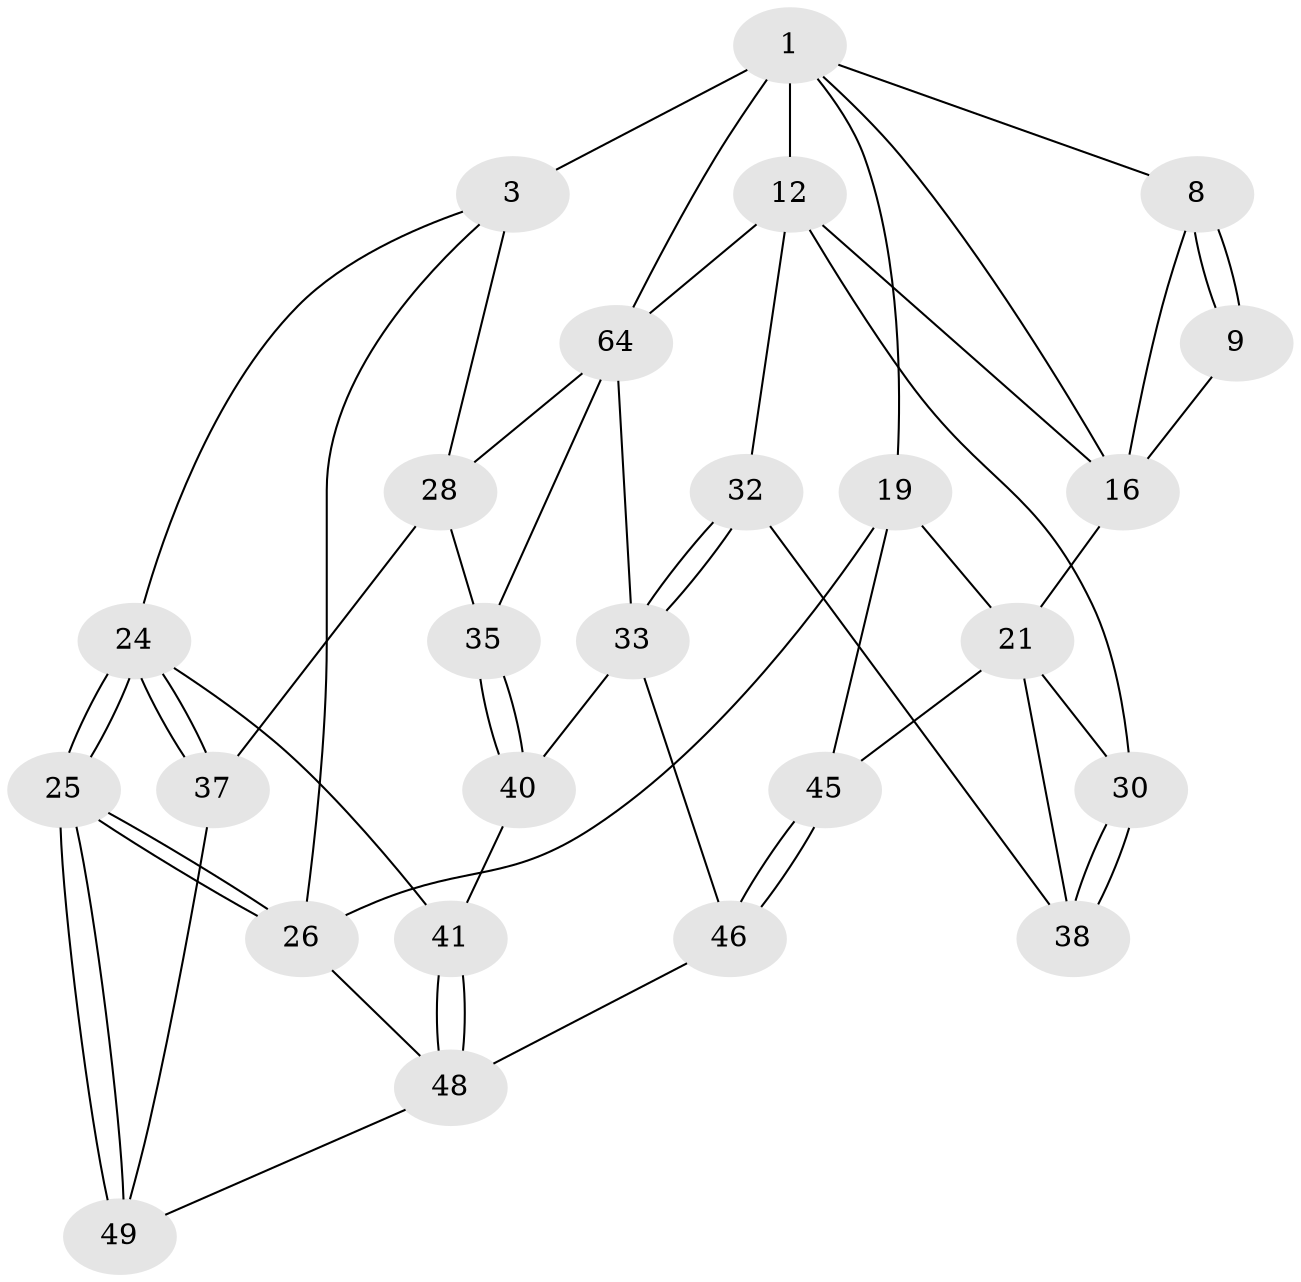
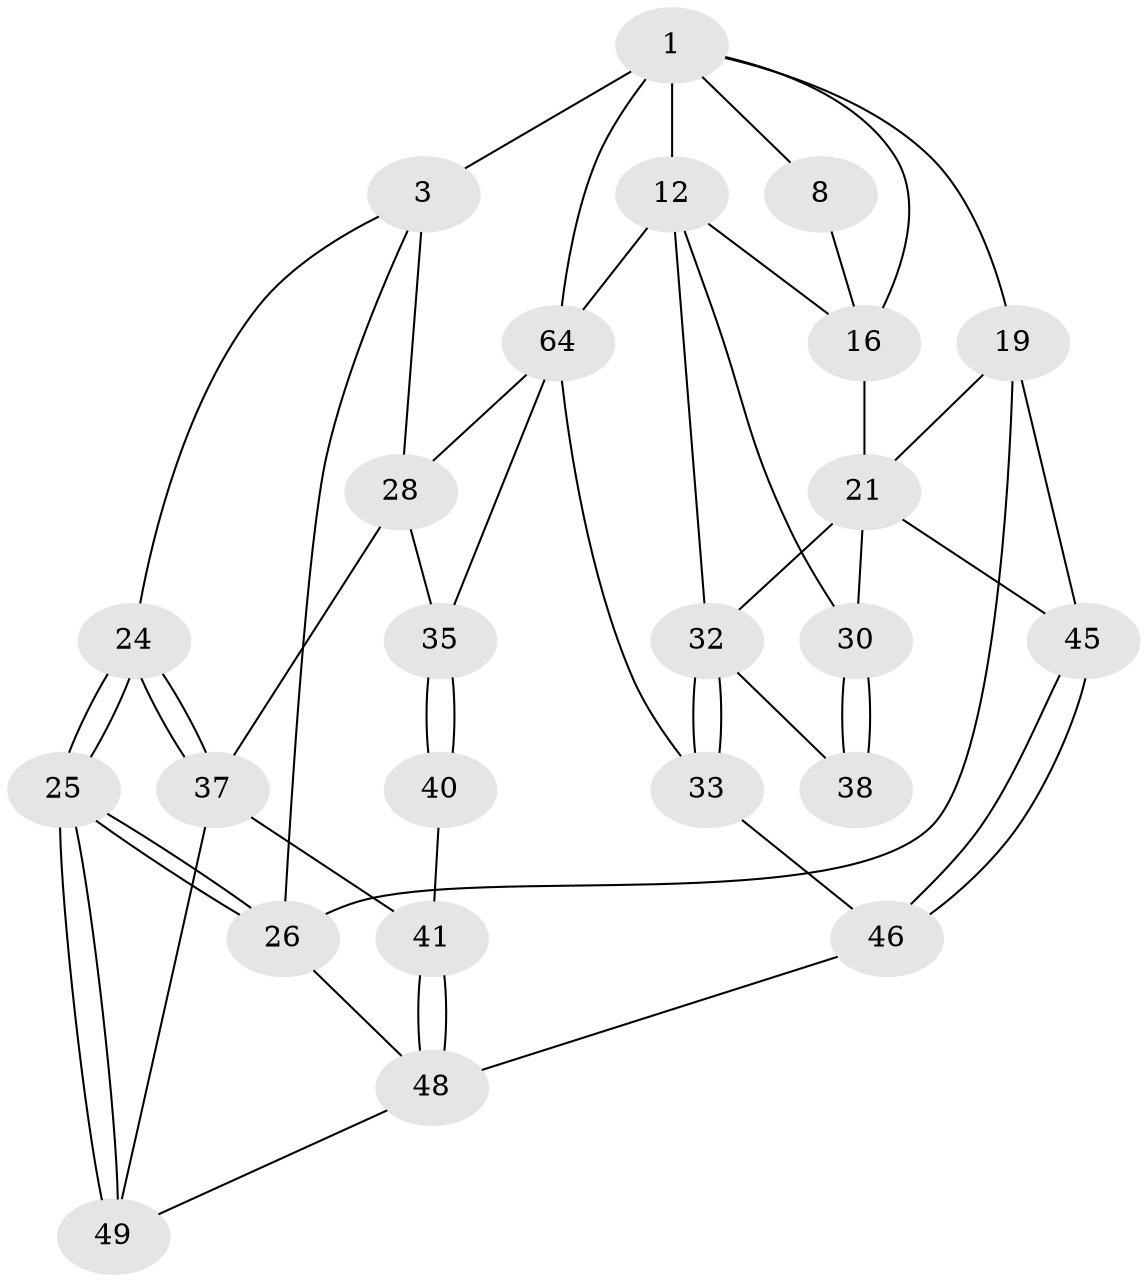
(1237, 343) -> none
(576, 716) -> none
(305, 769) -> (322, 864)
(1045, 790) -> (786, 567)
